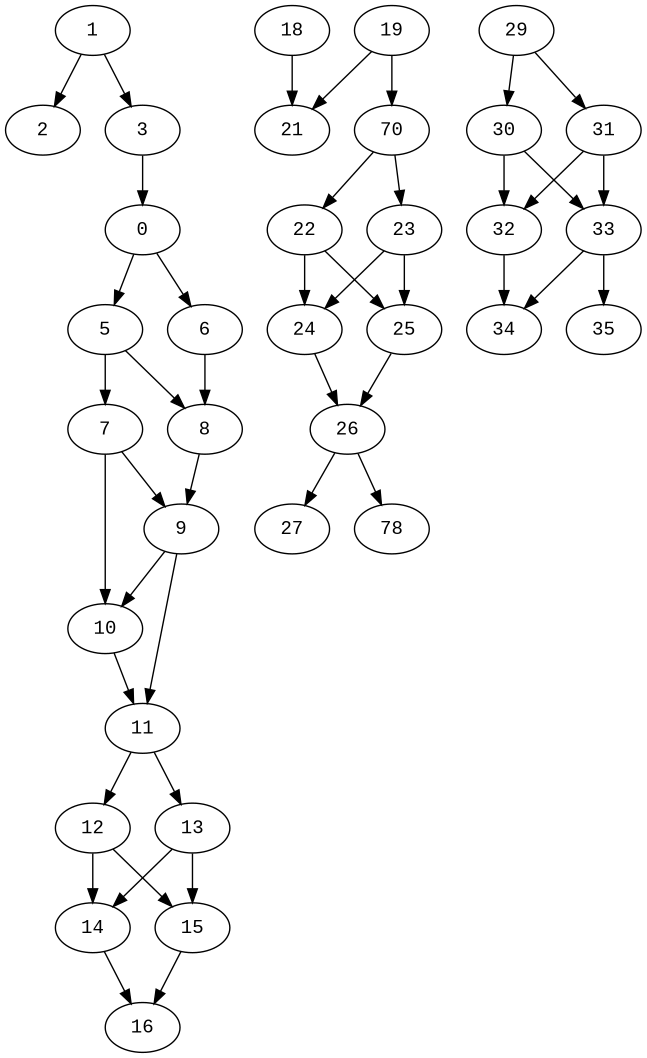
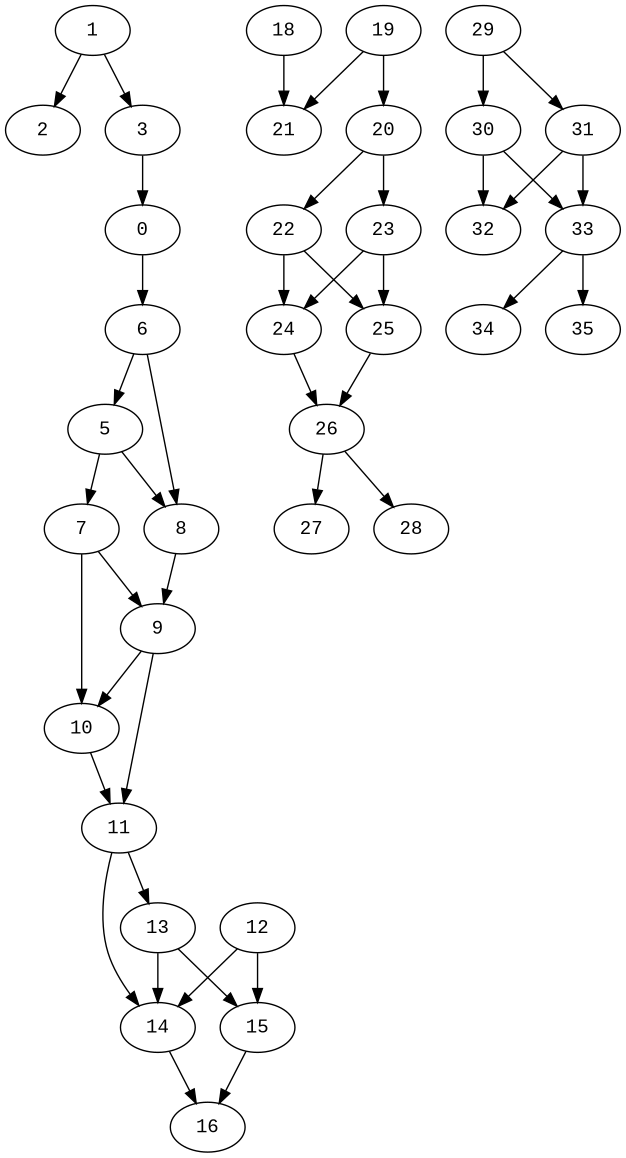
(392, 130) -> (384, 130)
(127, 273) -> (127, 373)
(504, 273) -> none
(392, 529) -> (411, 529)
(121, 772) -> (103, 926)
